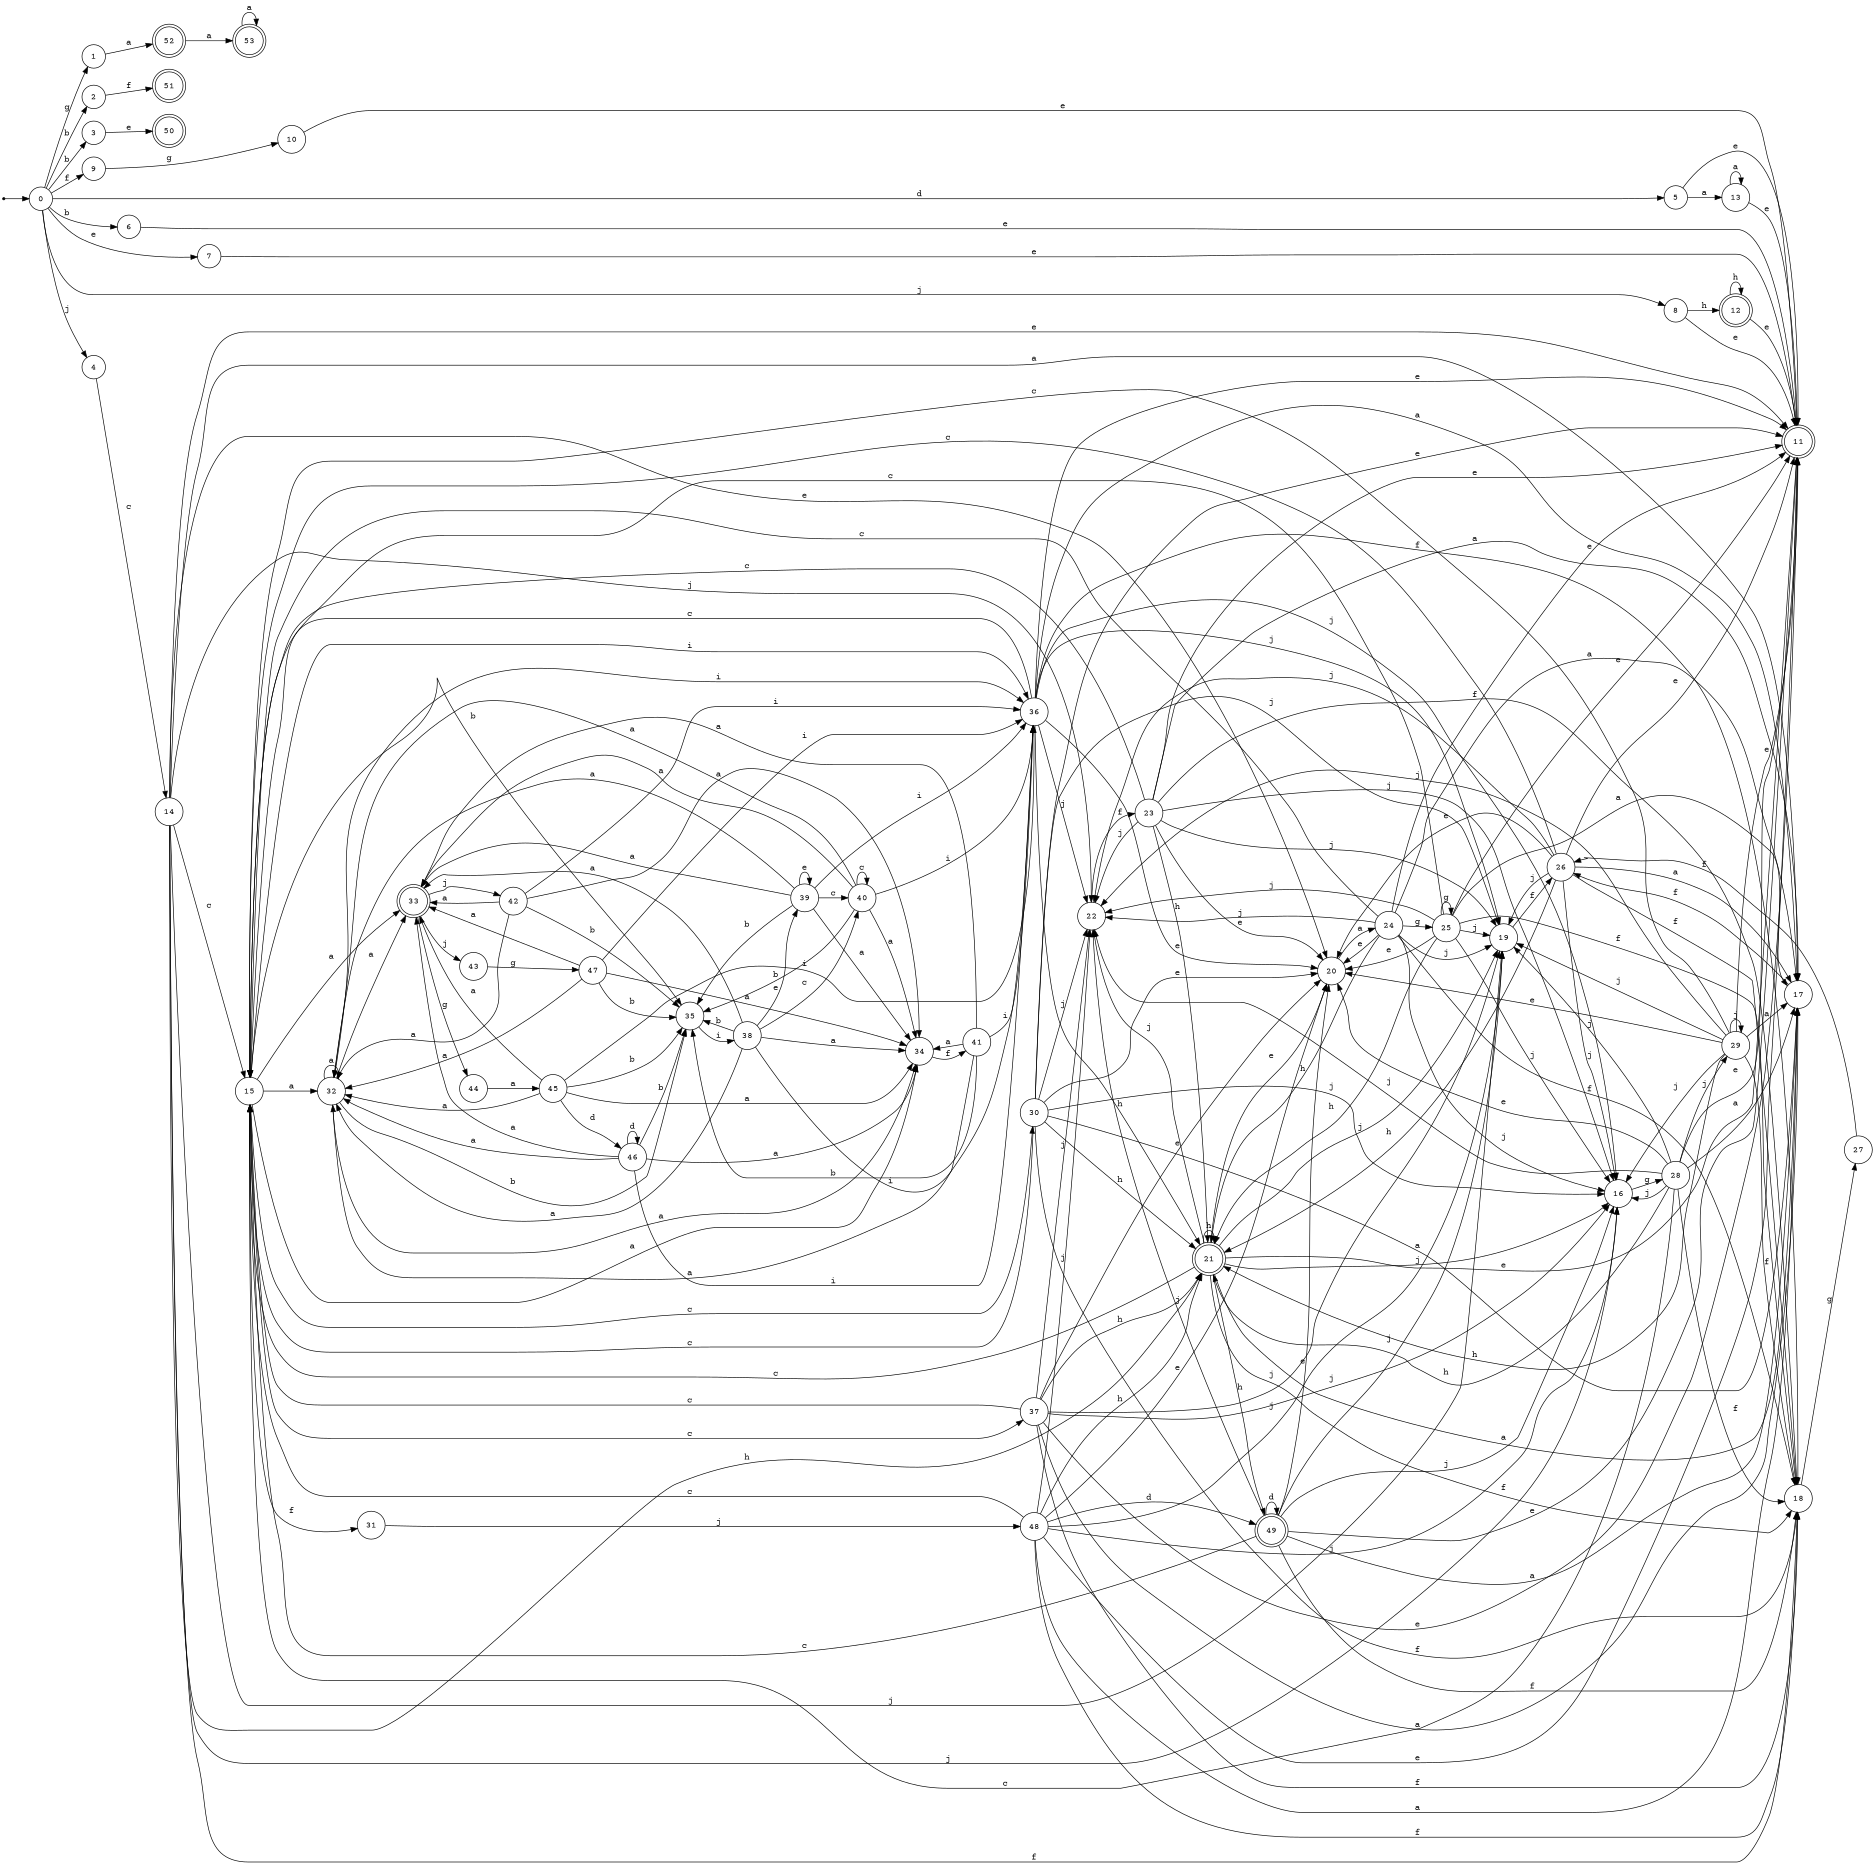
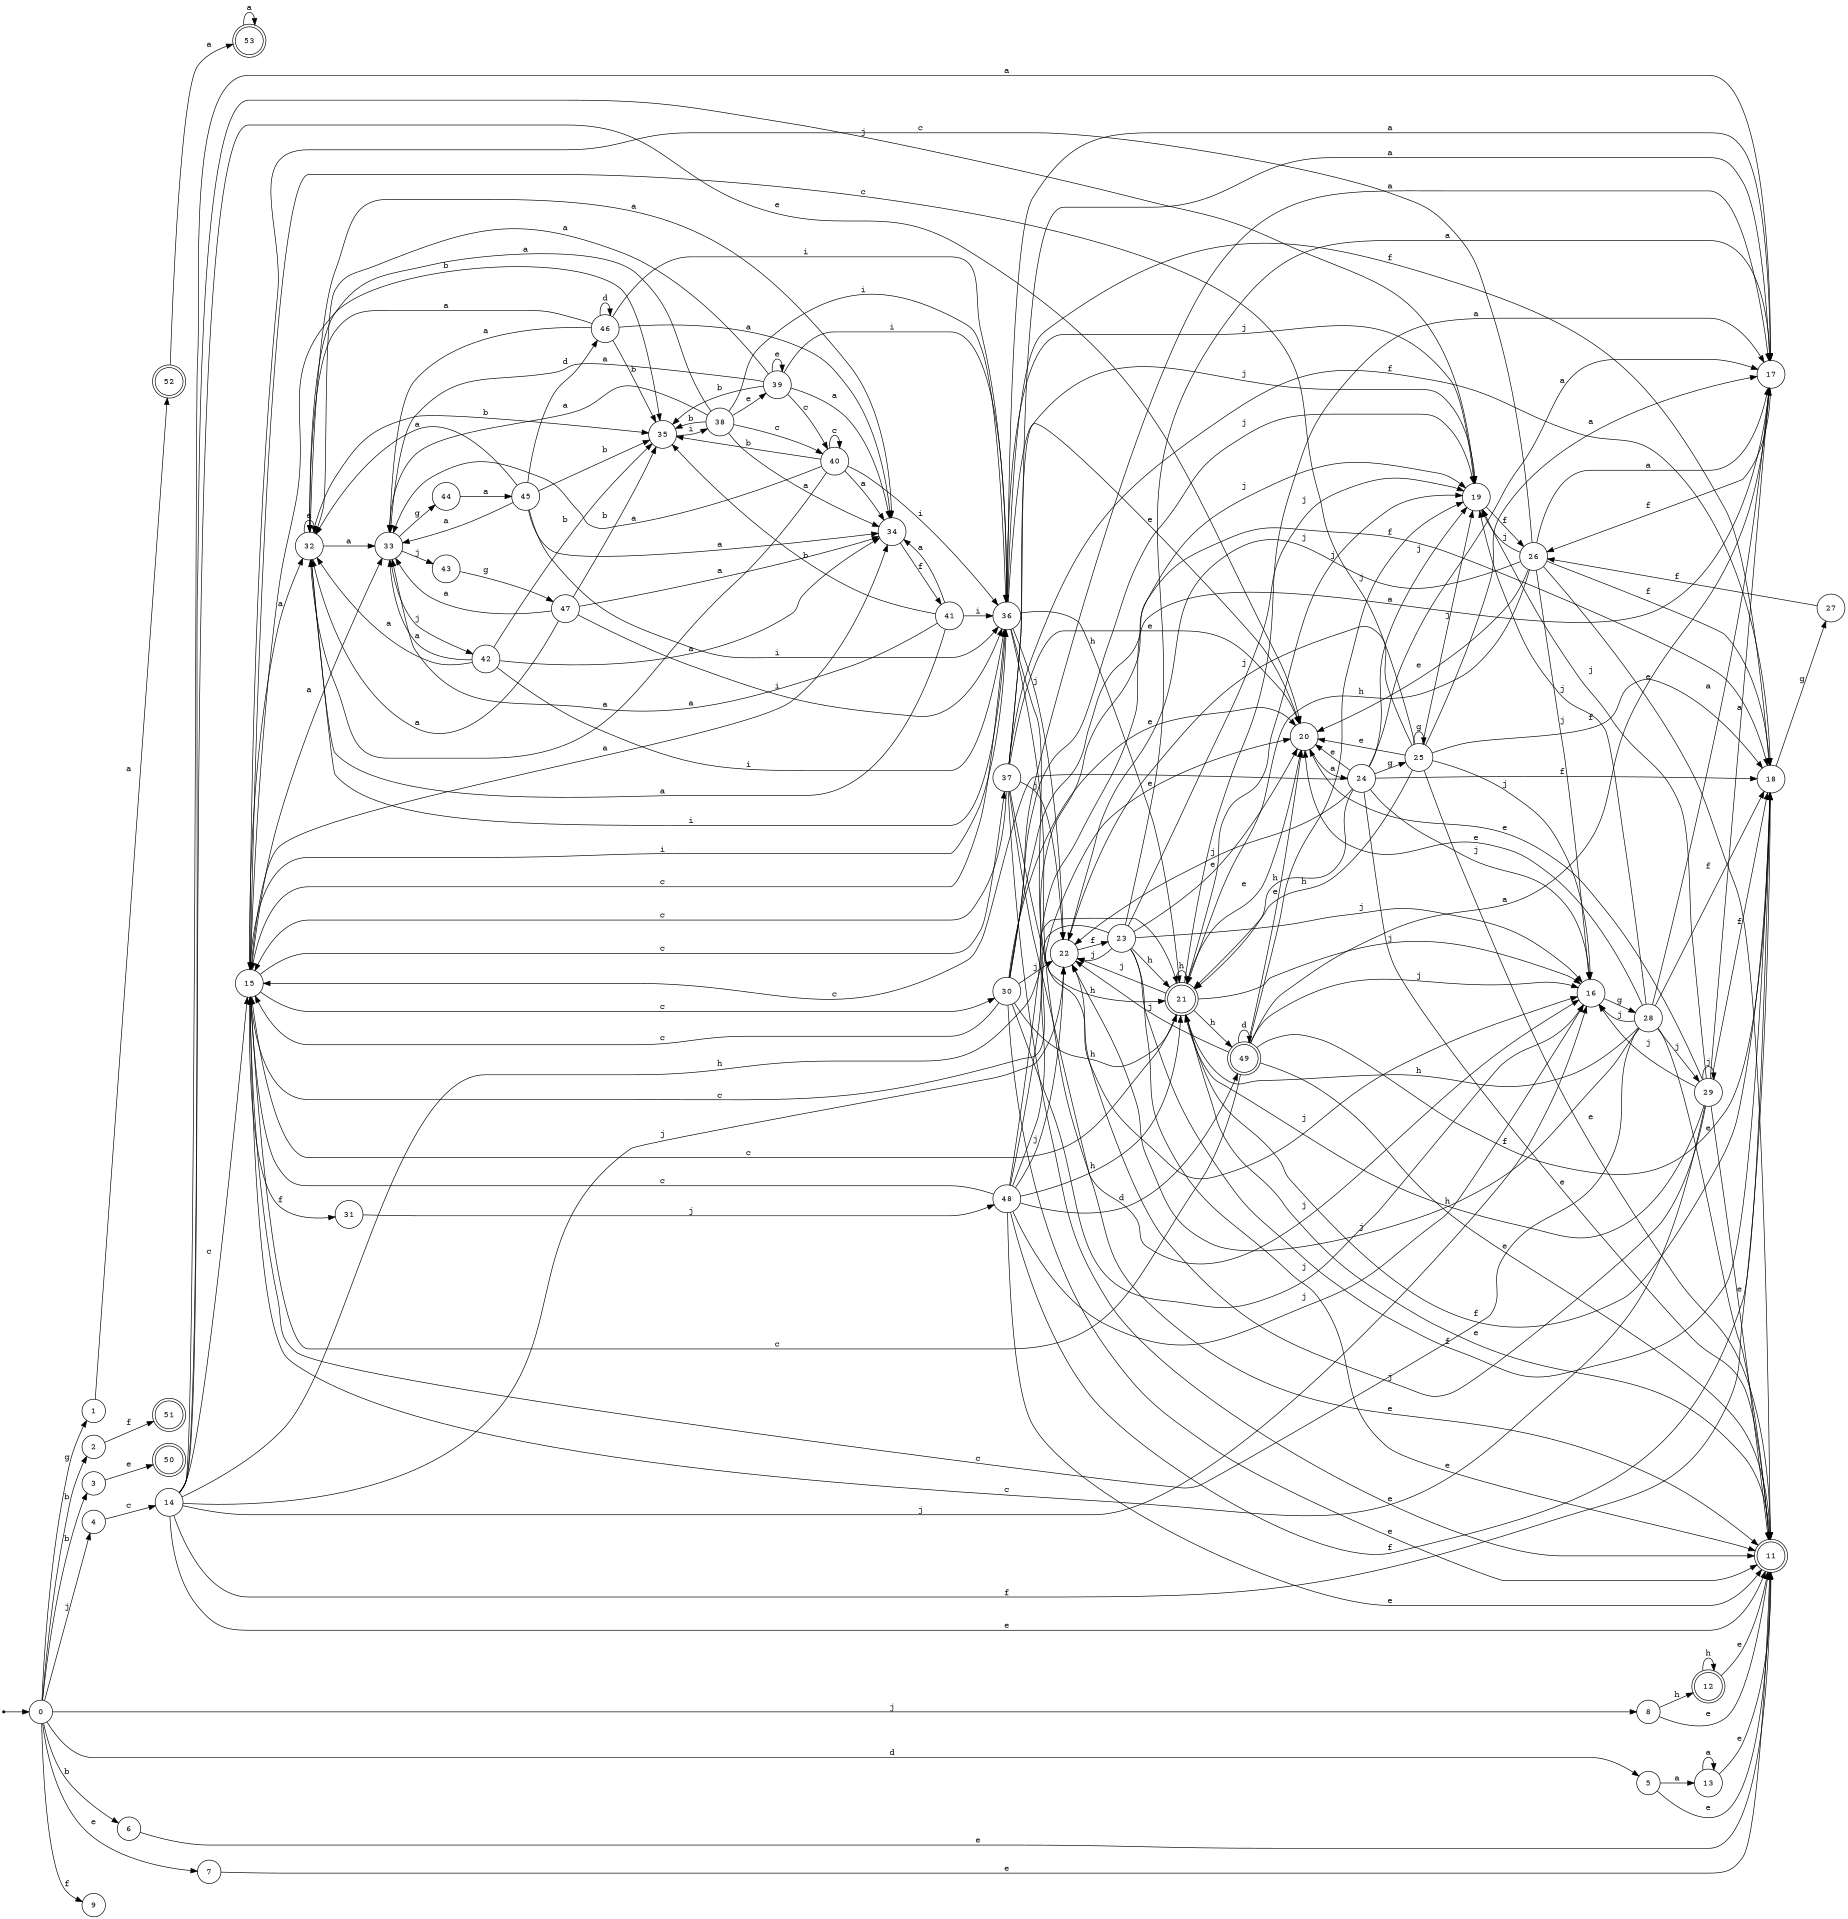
(292, 139) -> none
(414, 901) -> (389, 546)
